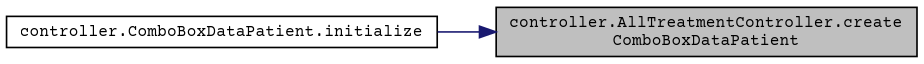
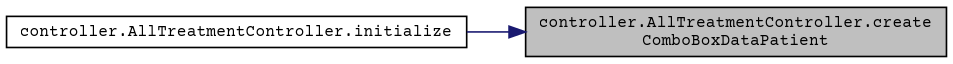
(222, 32) -> (237, 32)
